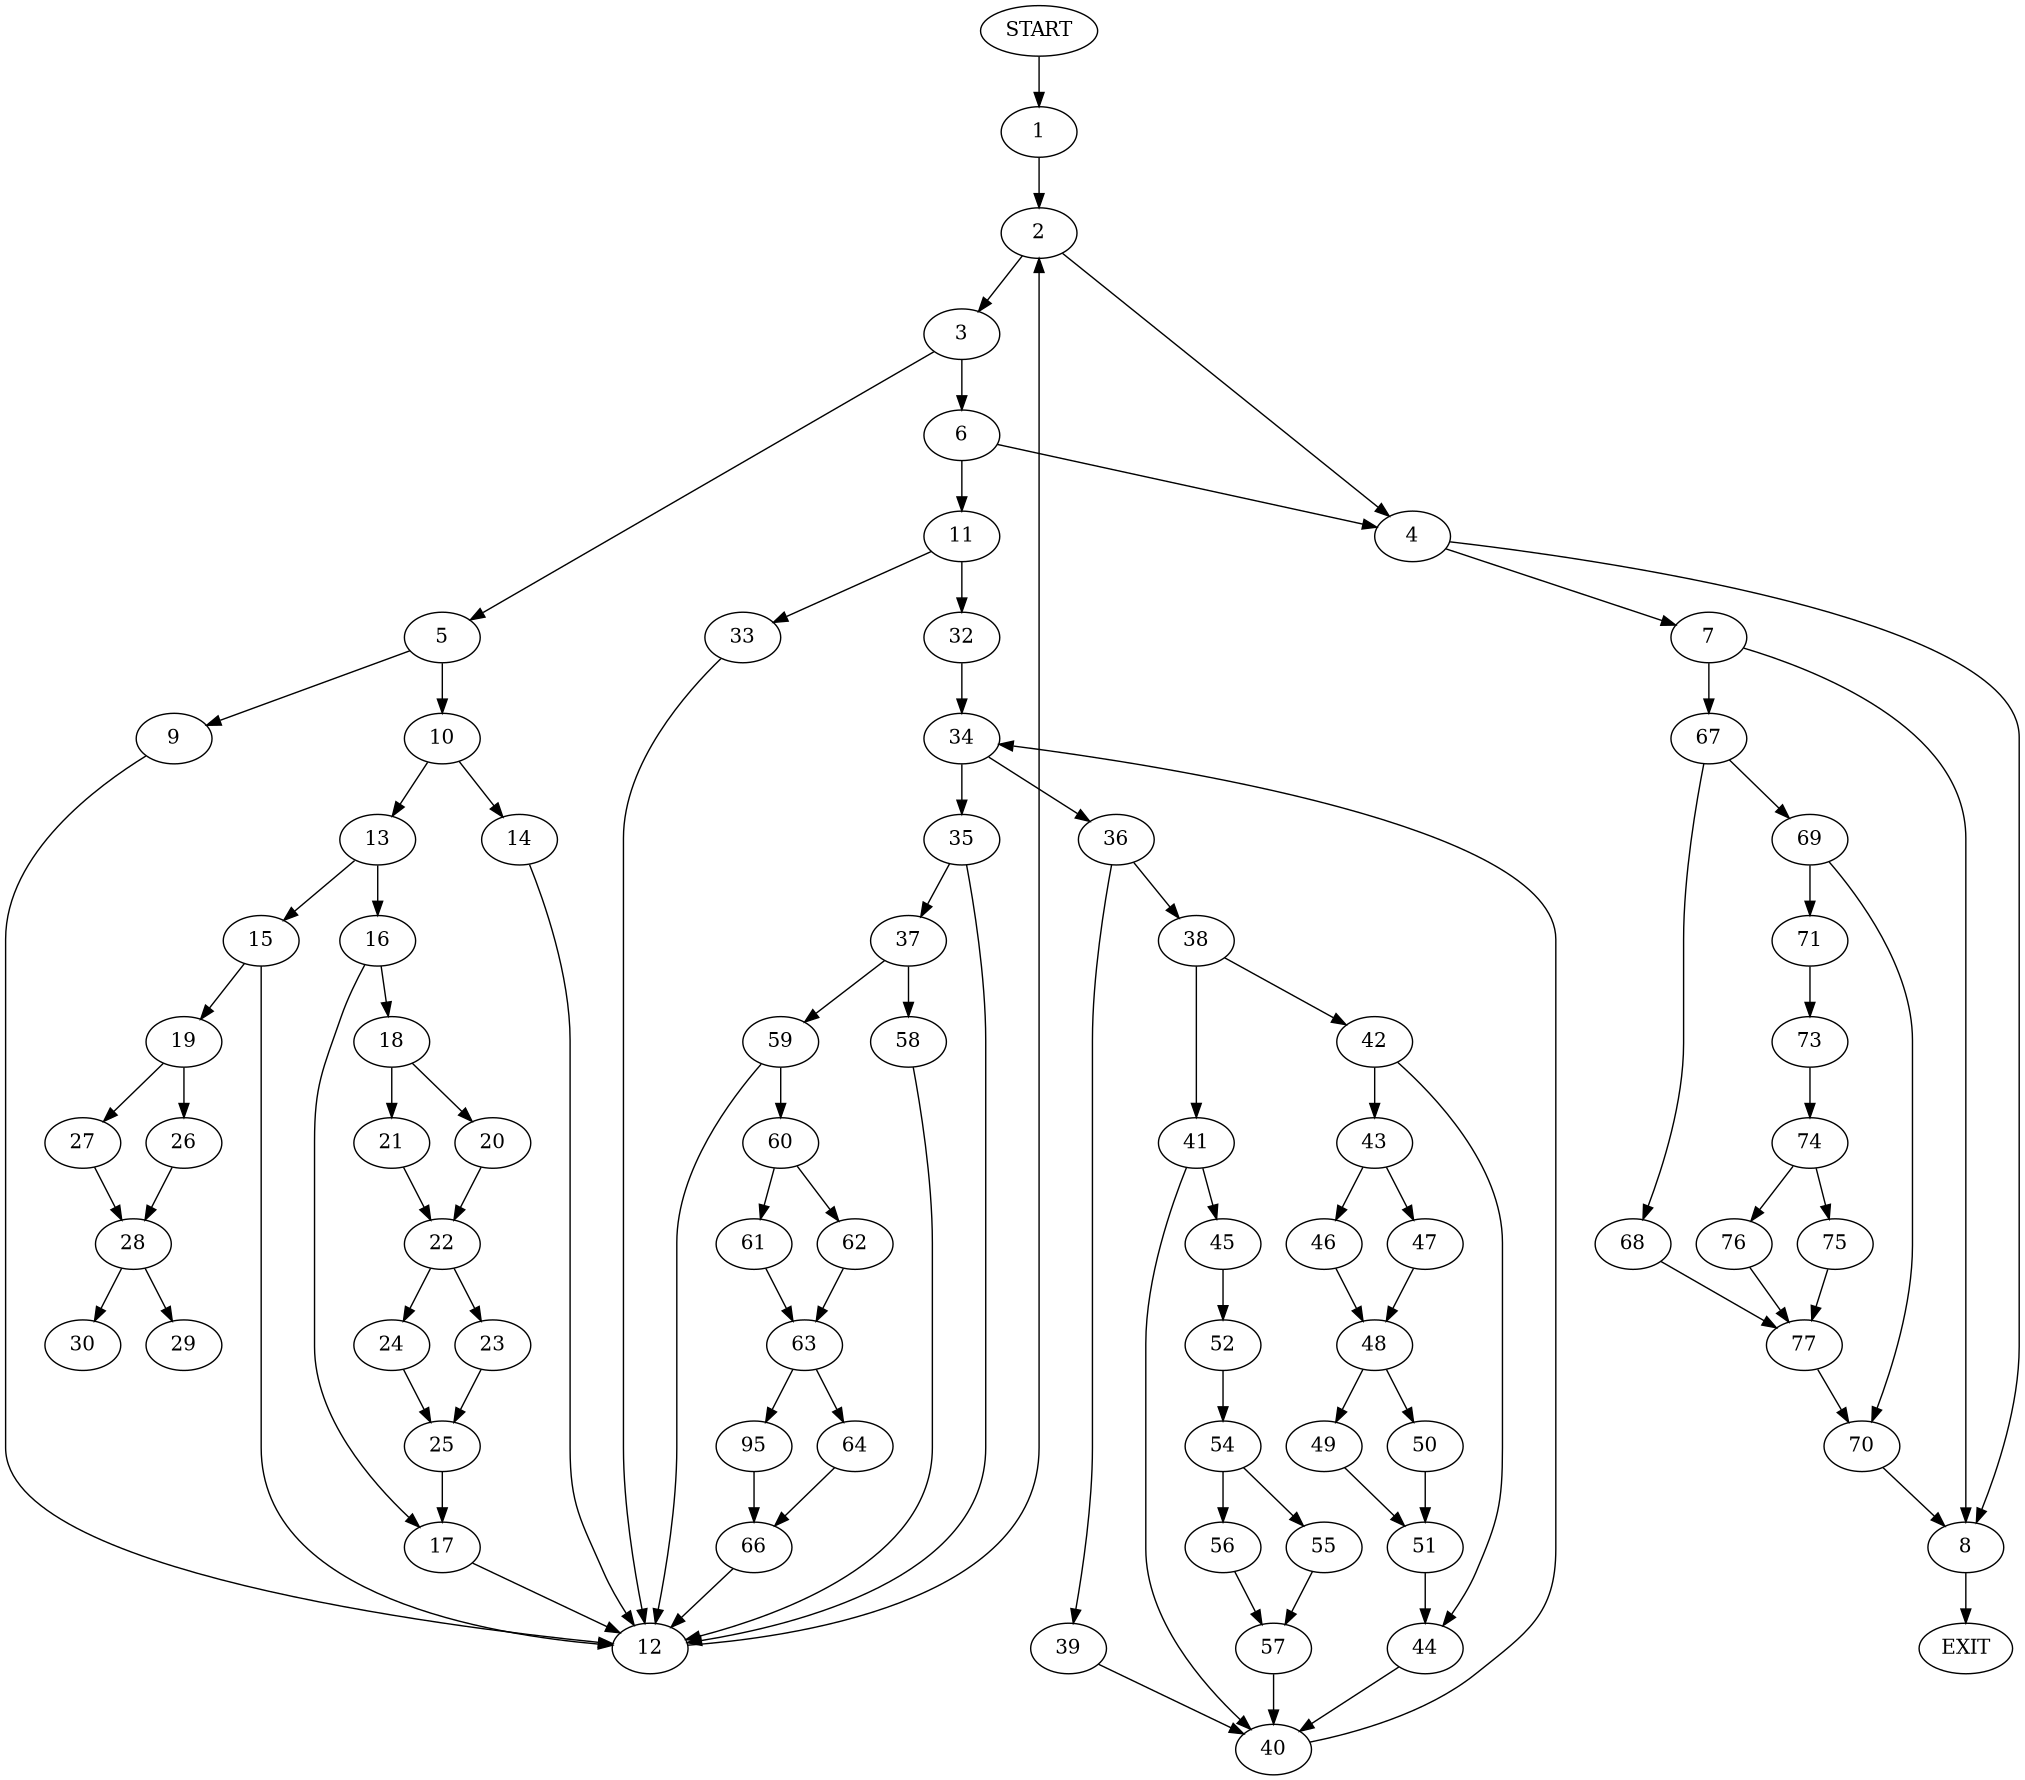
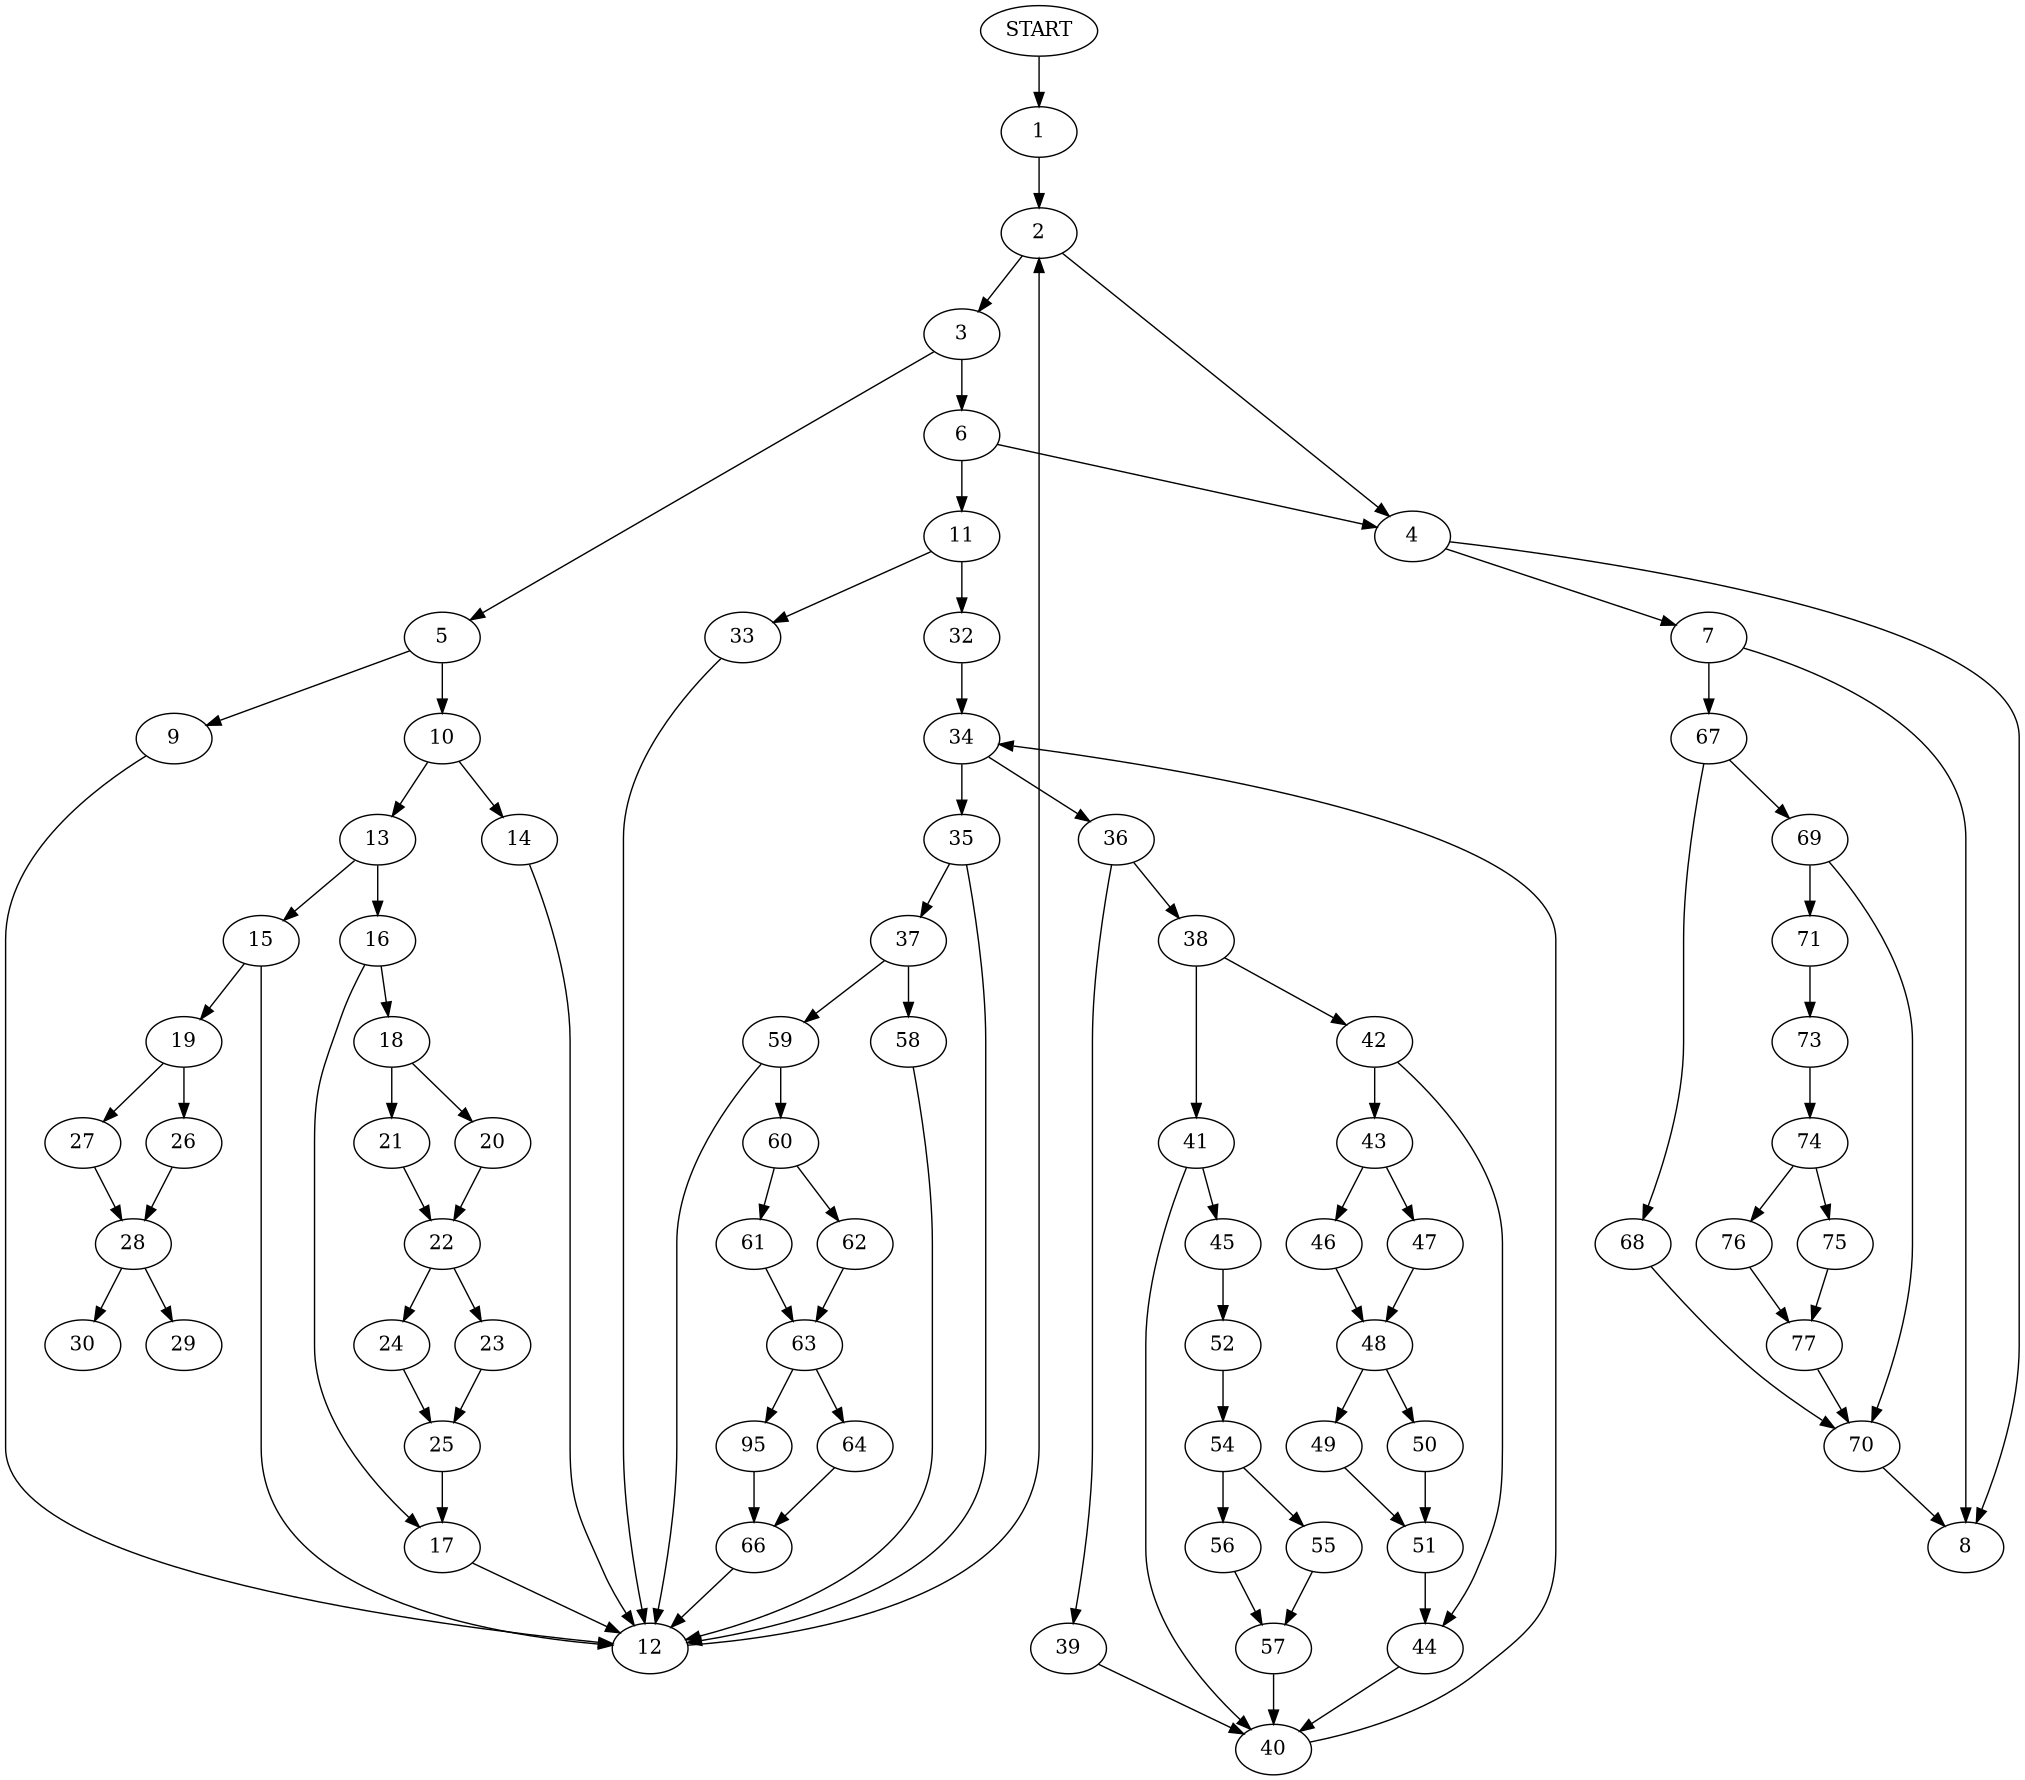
(1713, 1291) -> (1731, 1350)
(1966, 1648) -> none
